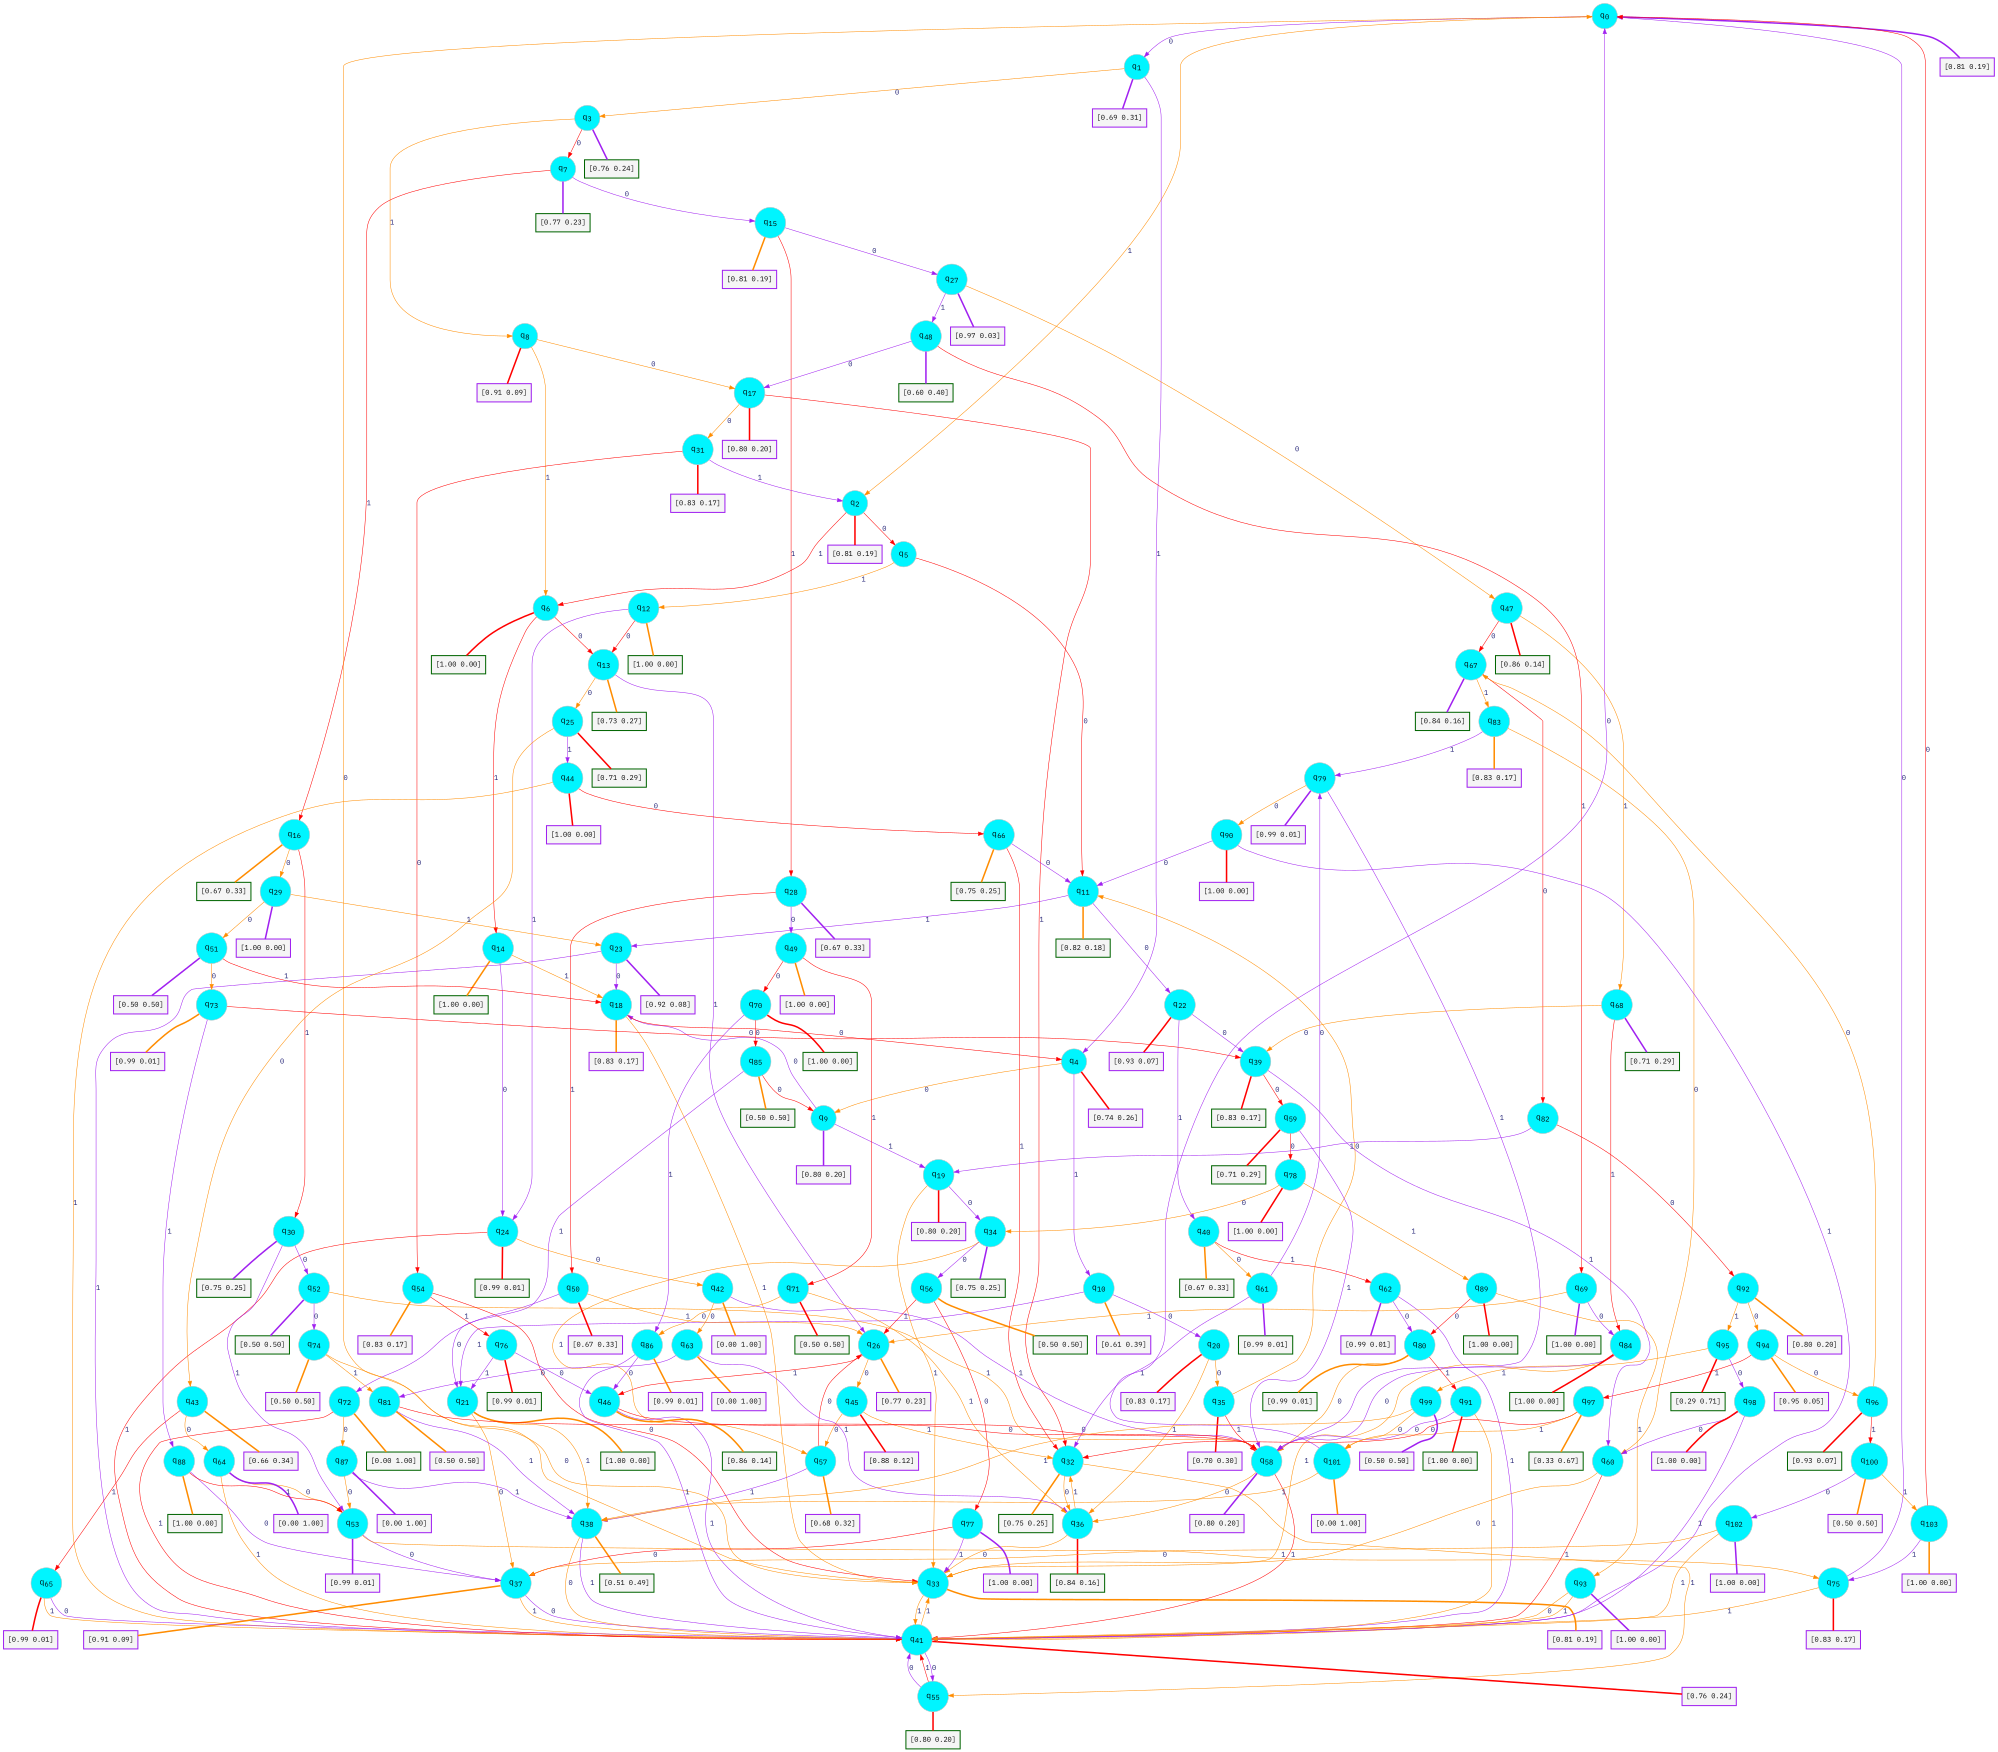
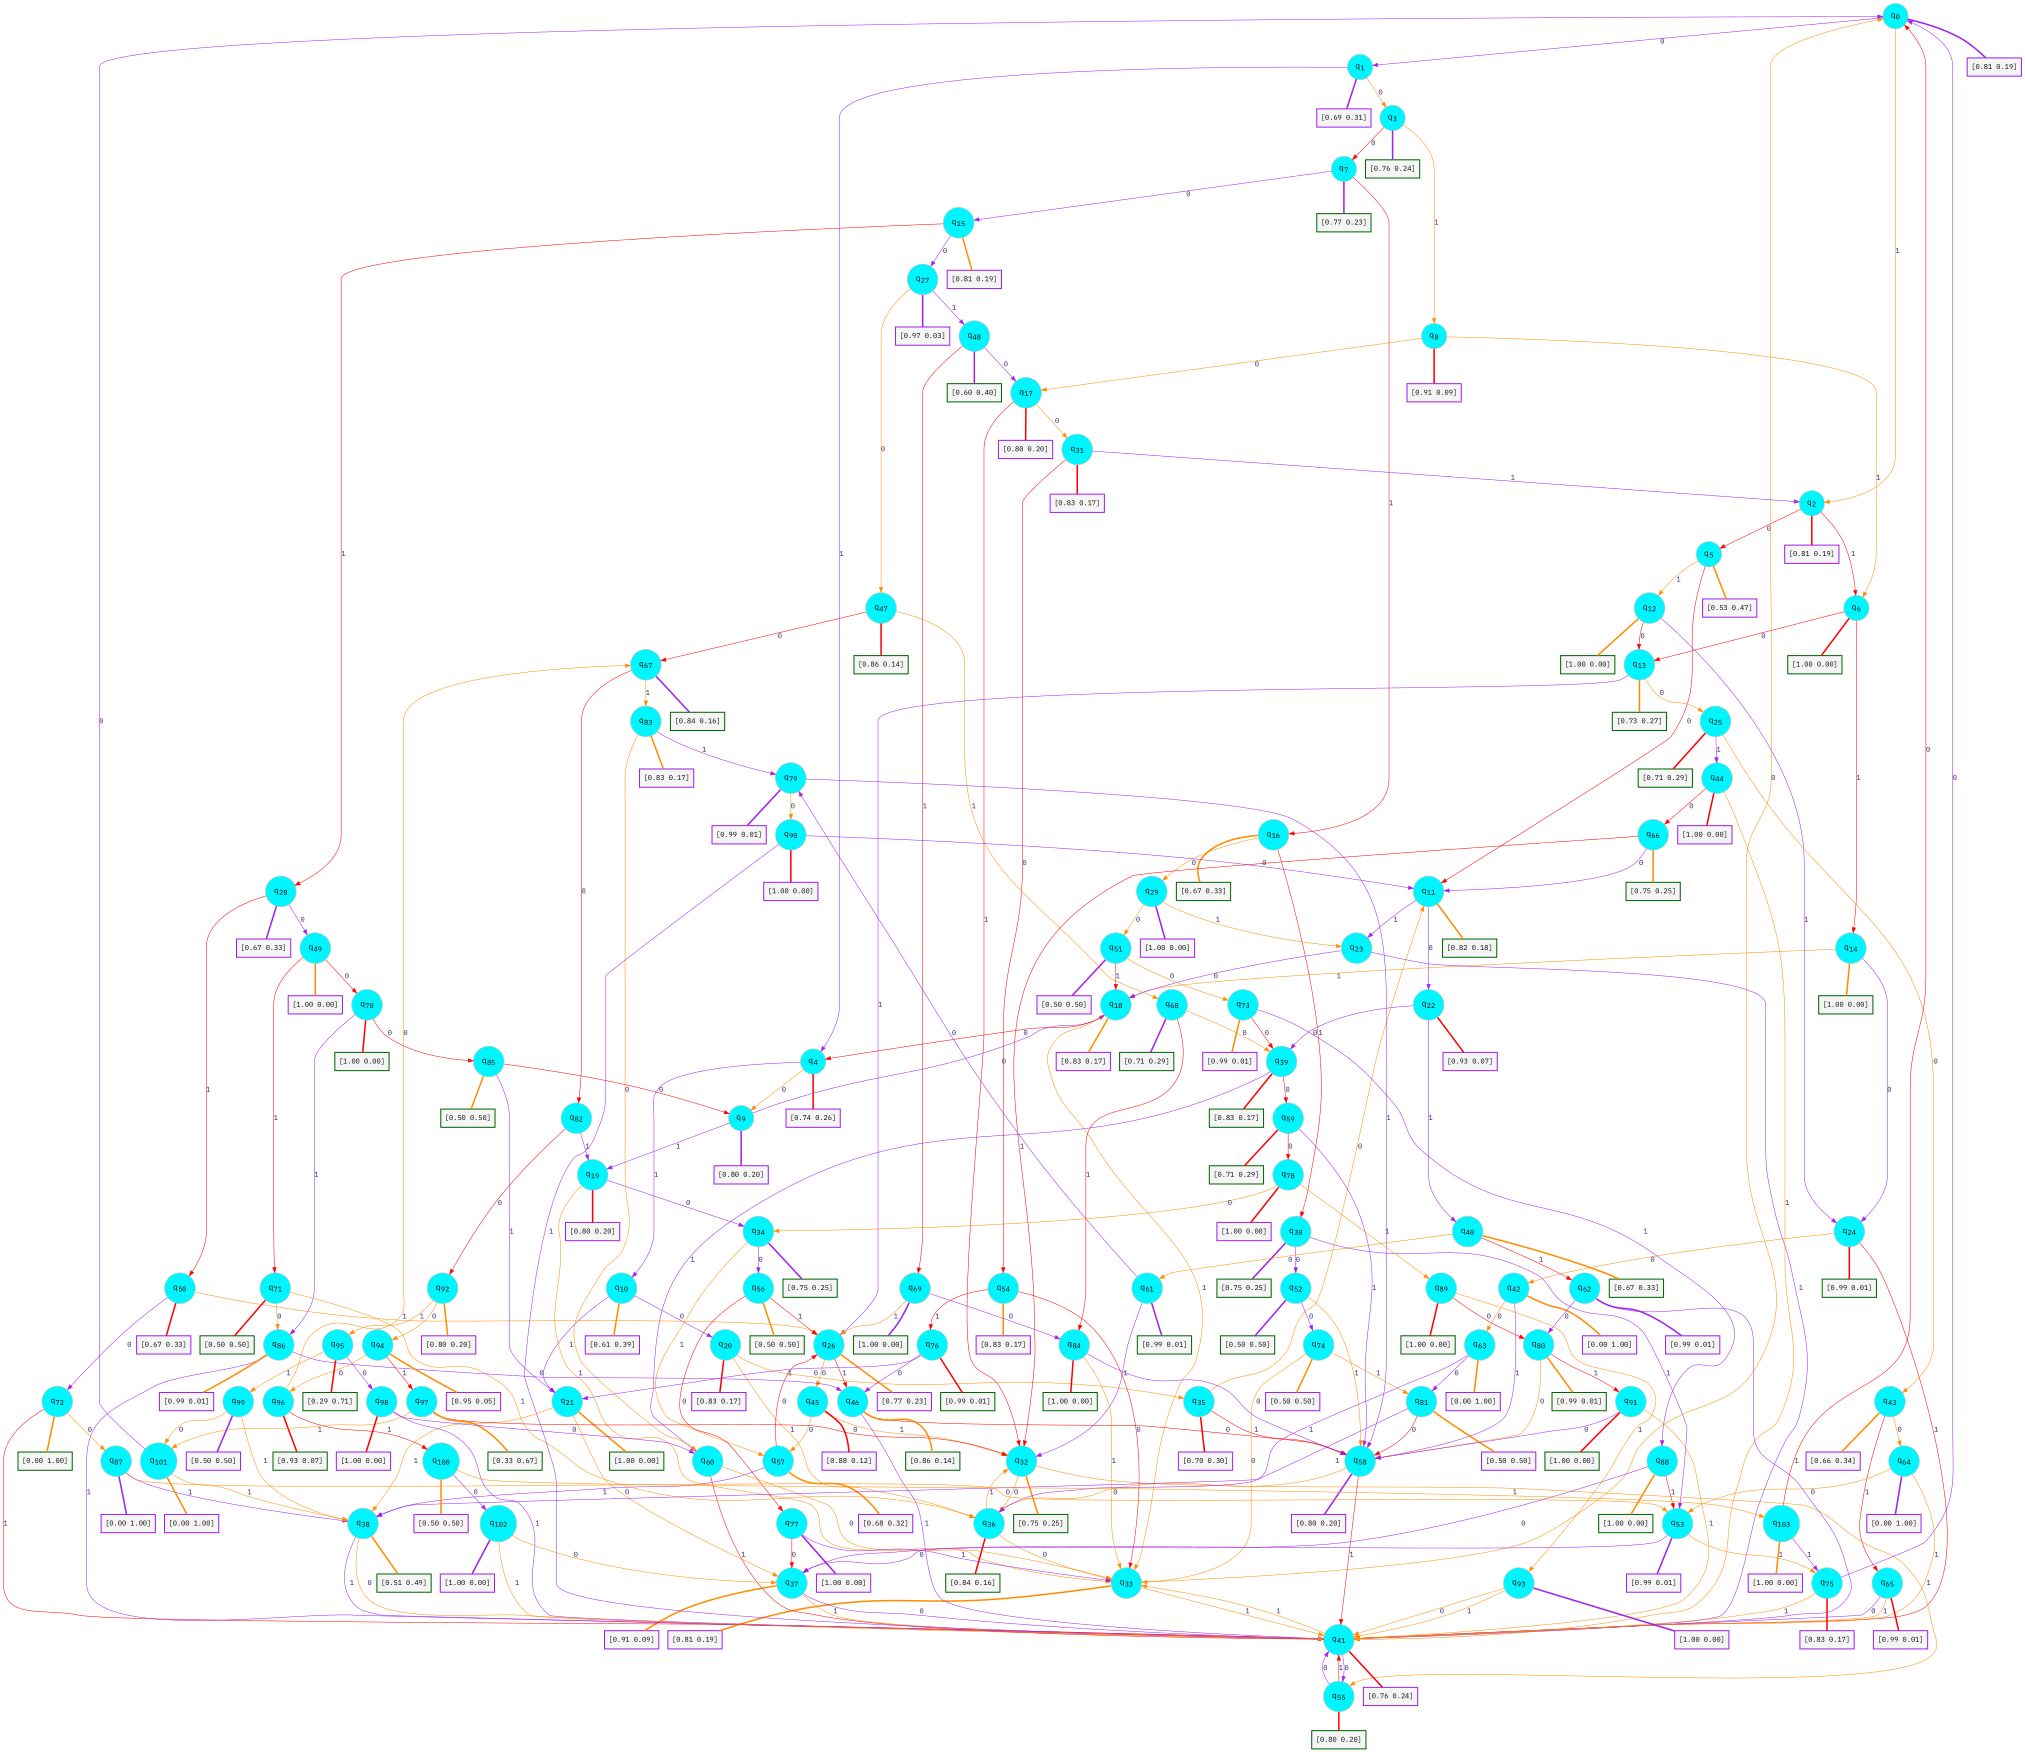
none -> (1730, 608)
(668, 1005) -> none
